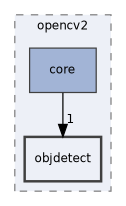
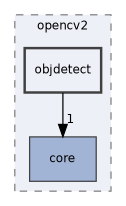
(63, 109) -> (63, 109)
